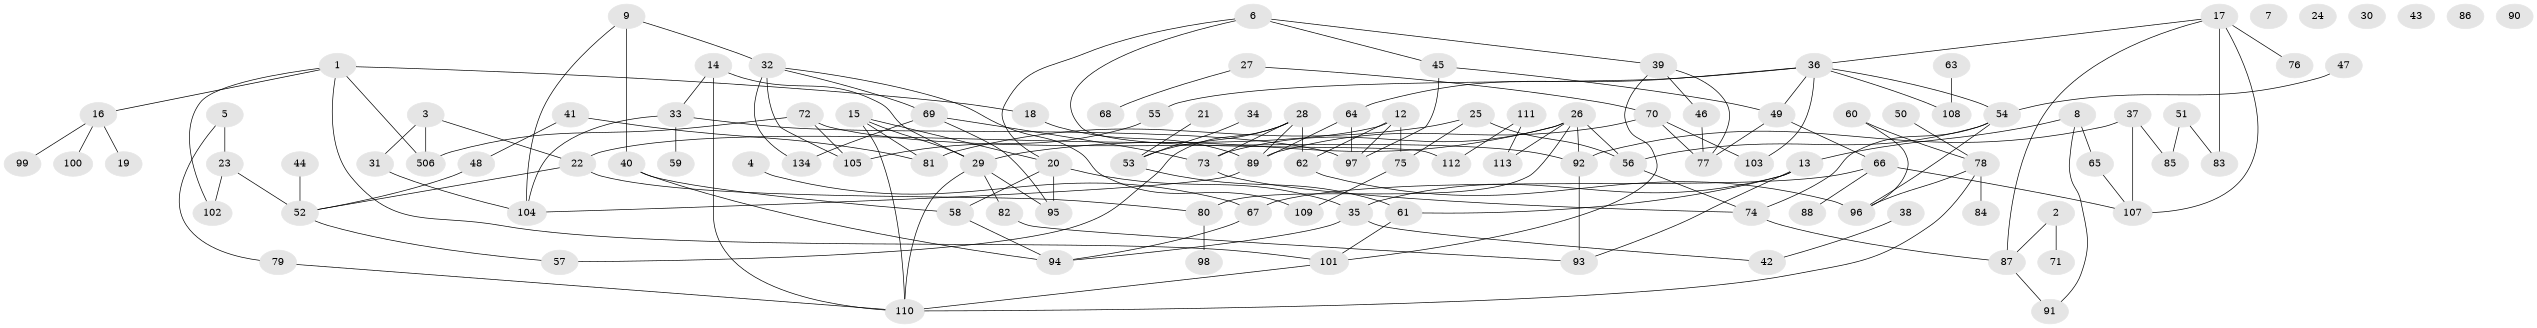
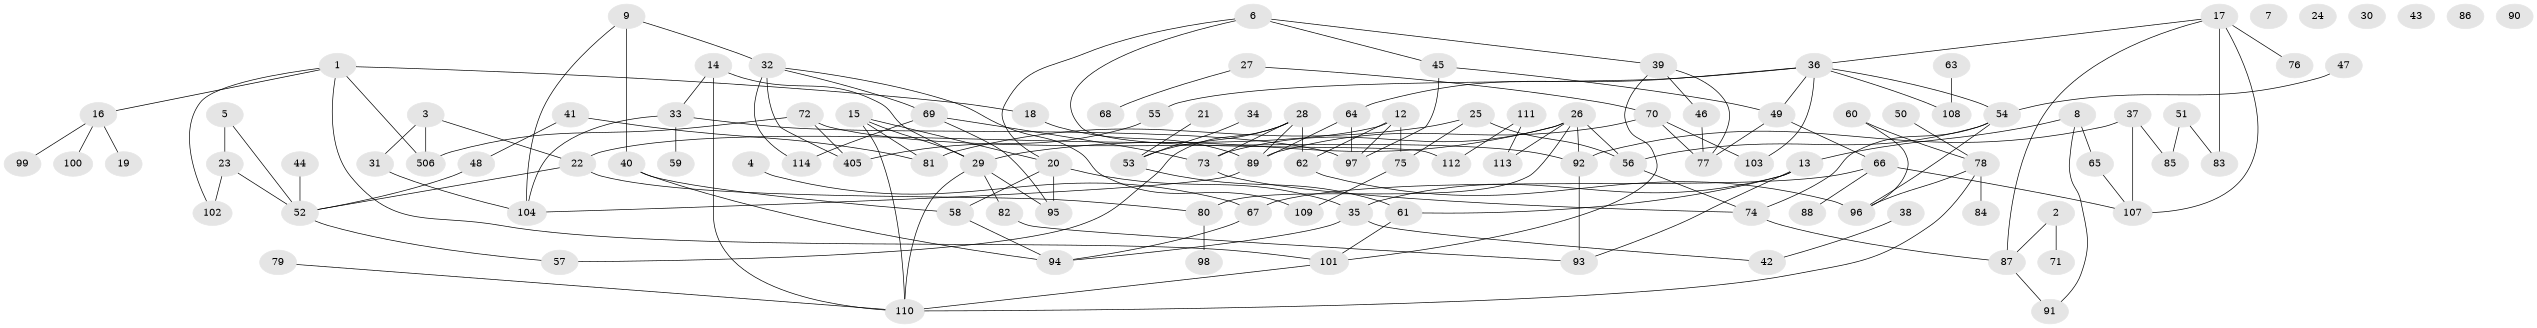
(802, 164) -> (802, 164)
(853, 164) -> (853, 164)
(181, 213) -> (262, 164)
